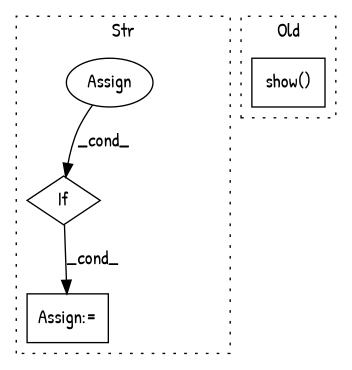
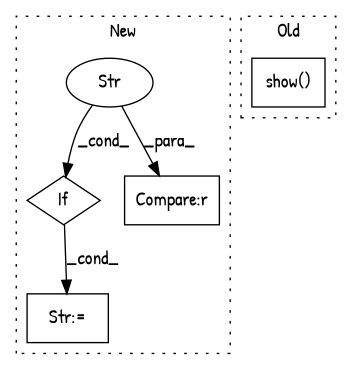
(123, 32) -> (123, 32)
(110, 83) -> (110, 83)
none -> (172, 200)
(68, 318) -> (68, 318)
